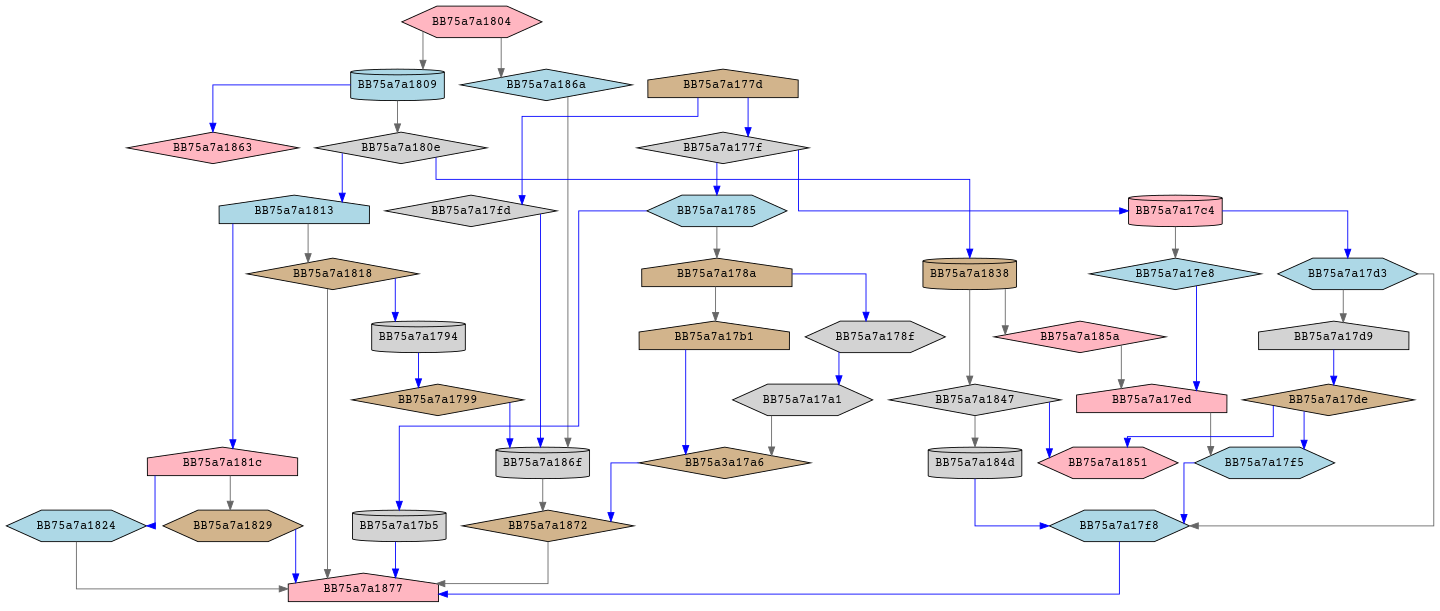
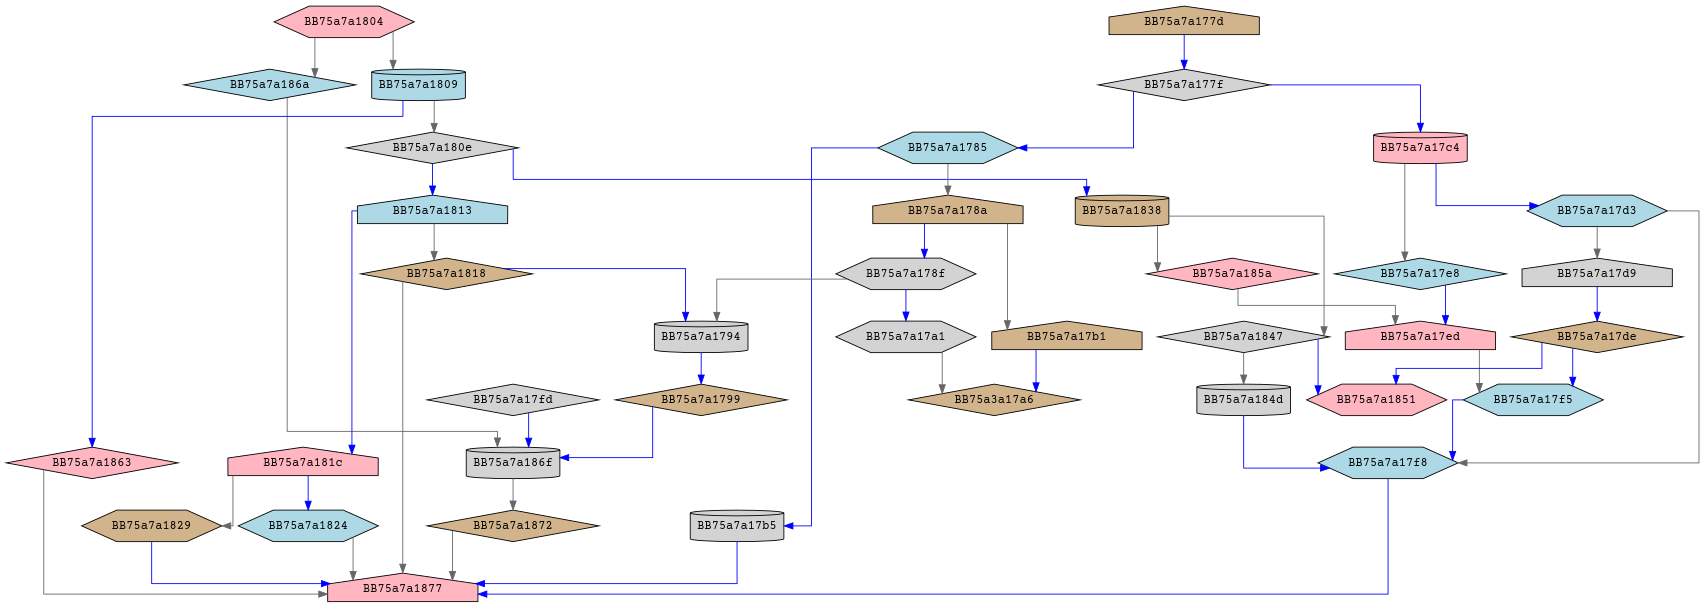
(580, 116) -> none
none -> (765, 279)
(611, 474) -> none
none -> (119, 594)
